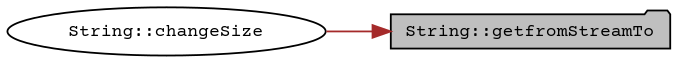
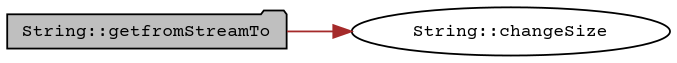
(349, 31) -> (310, 31)
